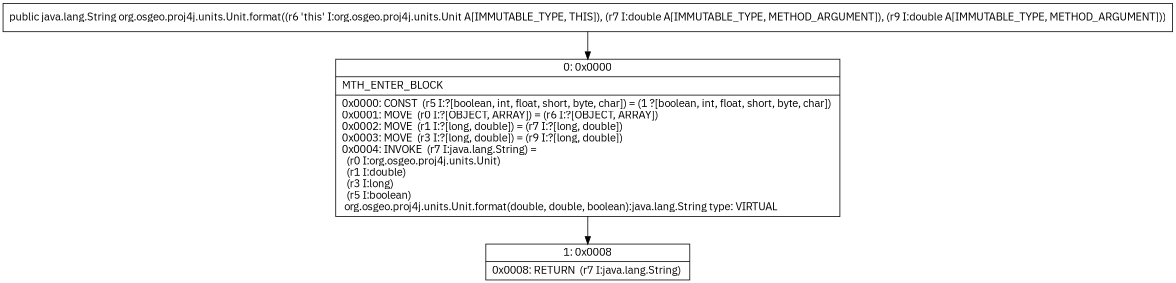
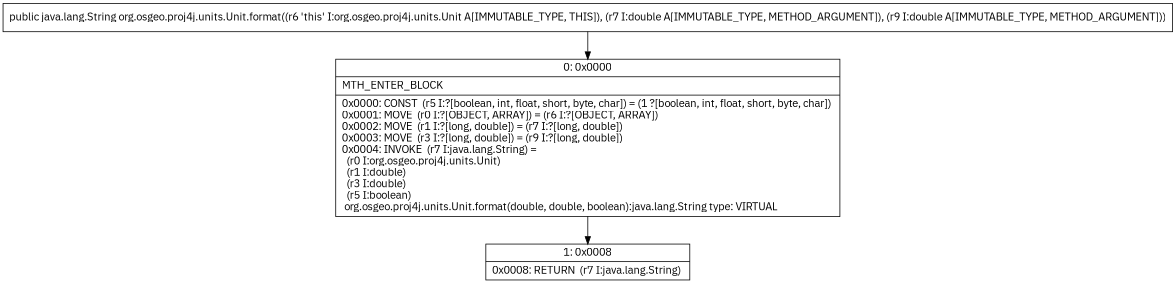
(368, 184) -> (374, 184)
